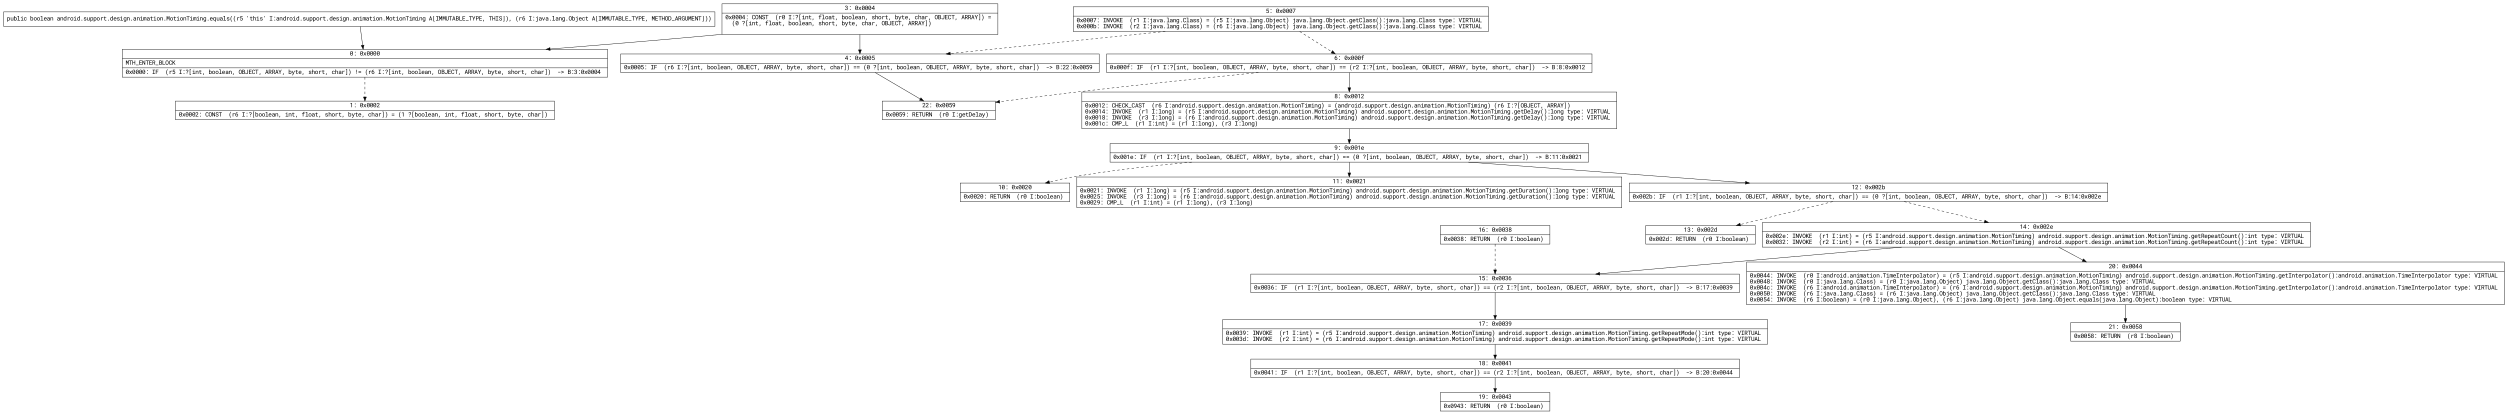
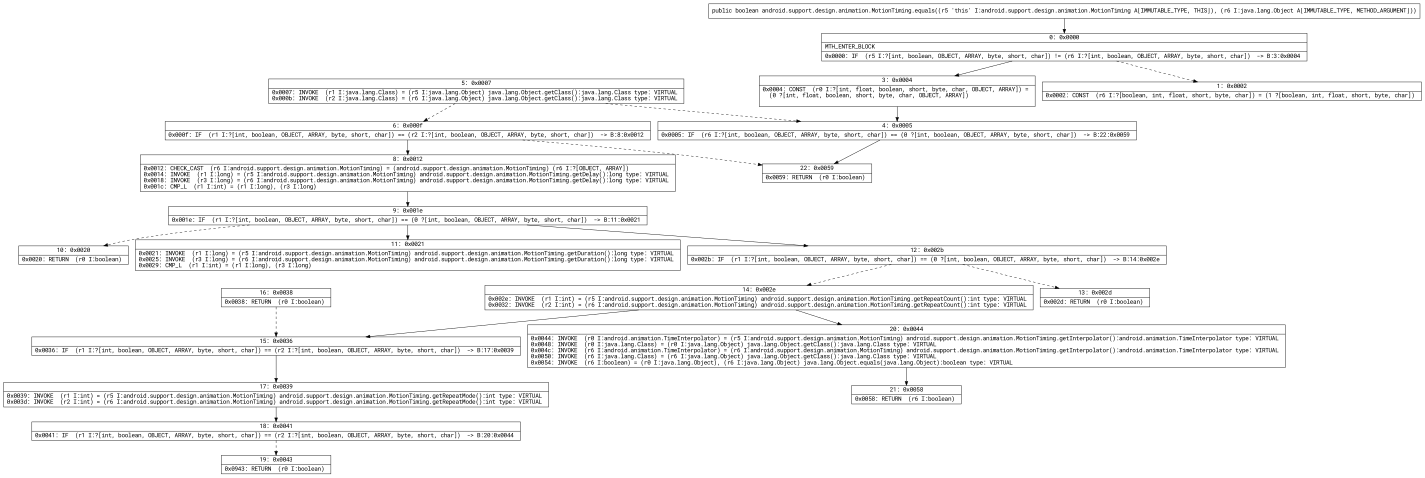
(636, 42) -> (985, 68)
(939, 115) -> (817, 178)
(2125, 336) -> (906, 399)
(1495, 383) -> (276, 446)
